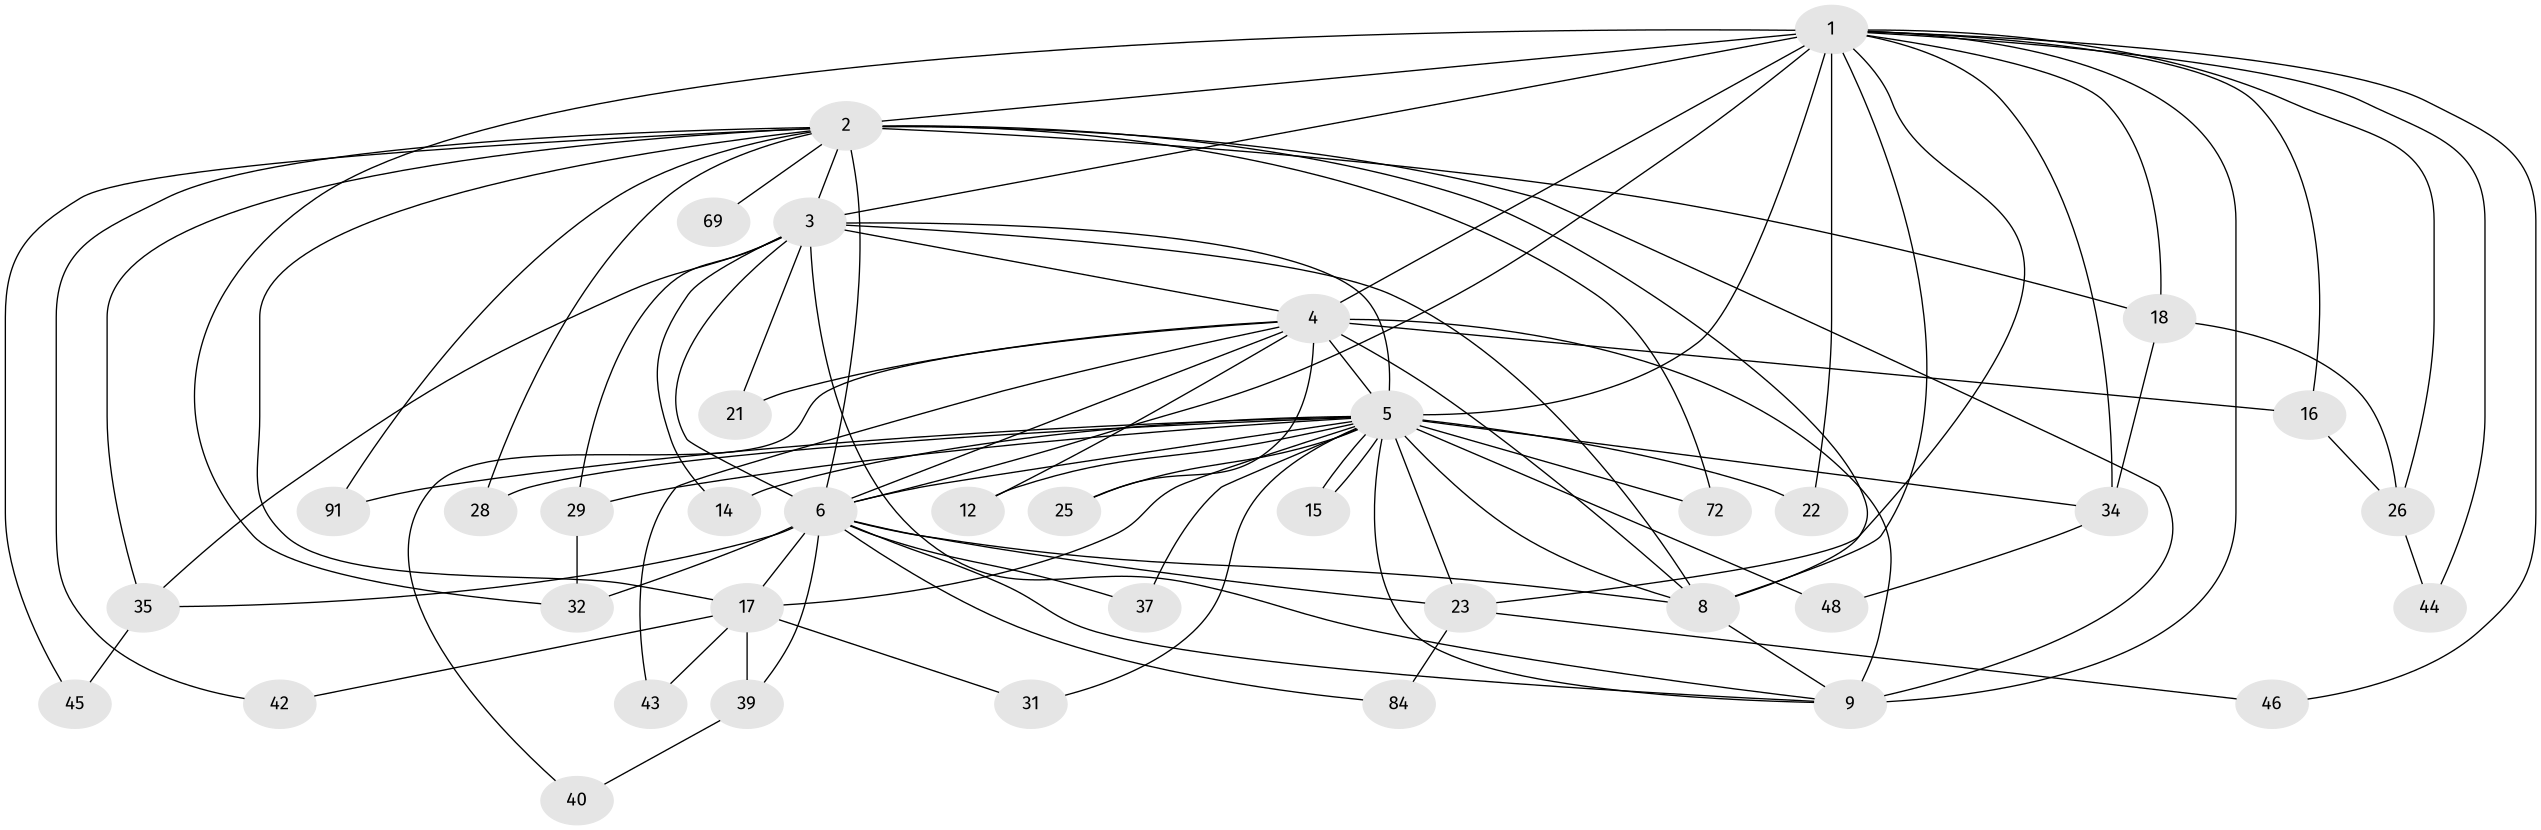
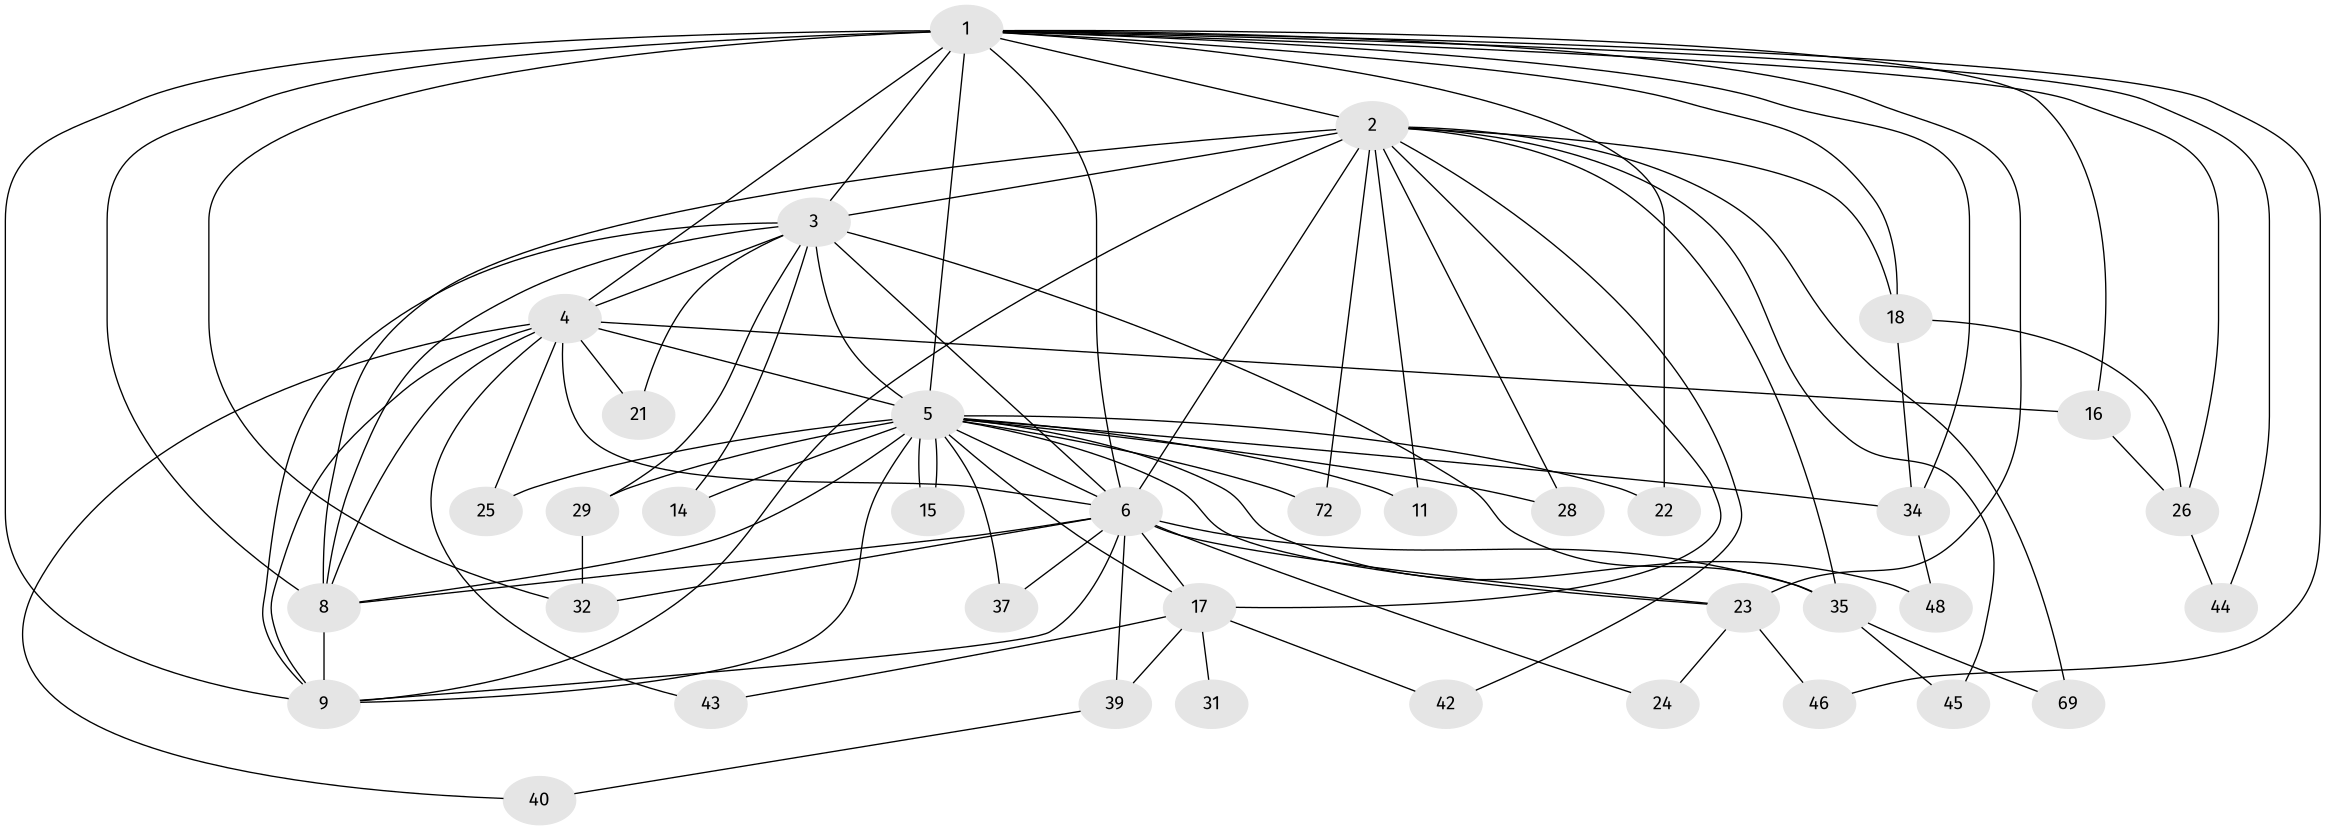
(333, 511) -> (1421, 511)
(968, 511) -> none
(1231, 557) -> none
none -> (1952, 659)
(1399, 704) -> (1663, 704)
